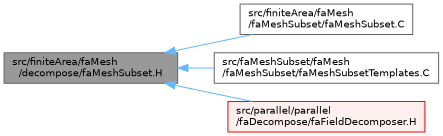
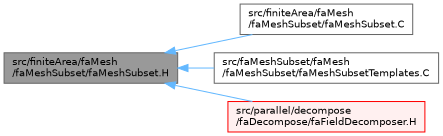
(91, 68) -> (91, 68)
(326, 117) -> (326, 117)
